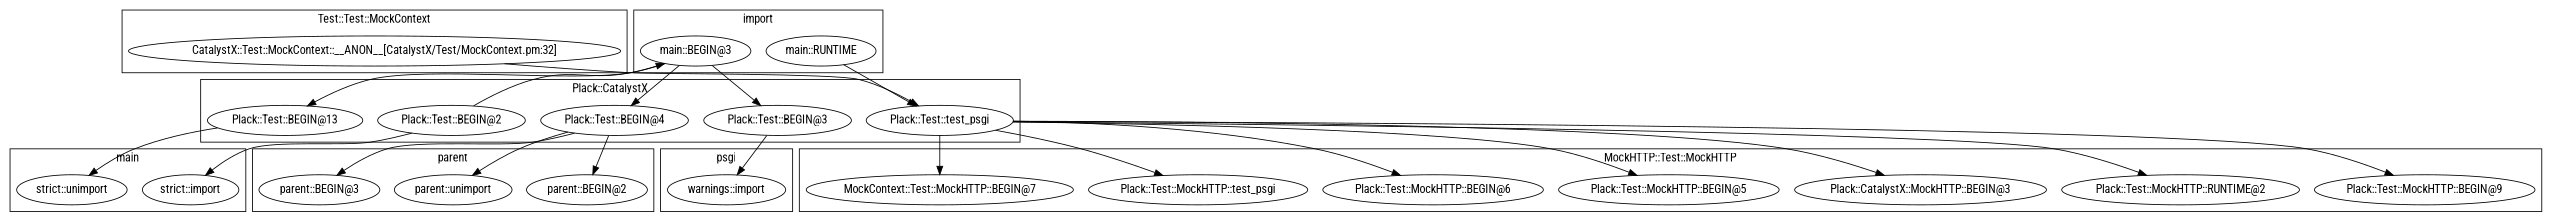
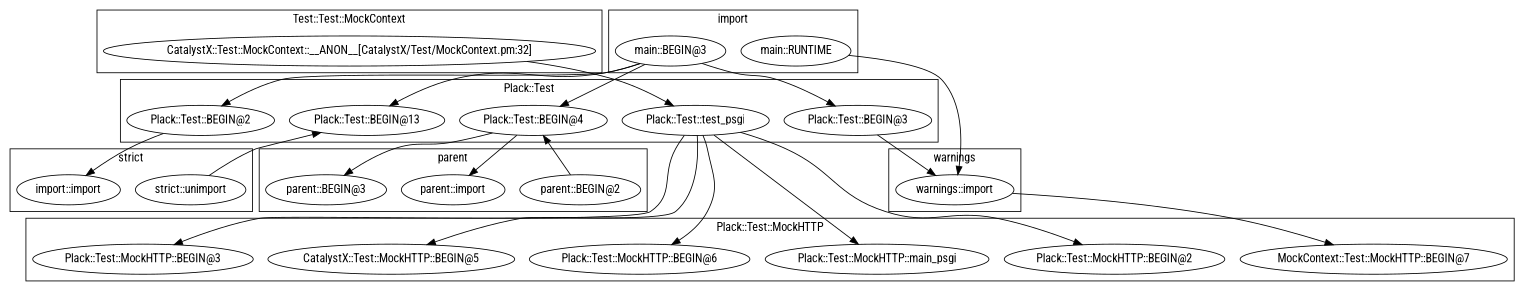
(876, 83) -> (931, 73)
(516, 85) -> (433, 75)
(610, 89) -> (529, 89)
(154, 142) -> (245, 154)
(601, 154) -> (559, 159)
(940, 154) -> (1170, 208)
(128, 158) -> (131, 158)
(727, 158) -> (955, 158)
(1671, 158) -> (770, 228)
(191, 190) -> (69, 190)
(453, 190) -> (453, 190)
(1198, 190) -> (877, 259)
(1669, 190) -> (391, 259)
(1921, 190) -> (143, 259)
(2181, 190) -> (1115, 259)
(2425, 190) -> none
